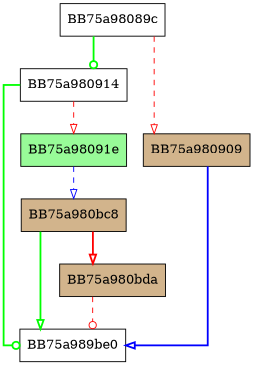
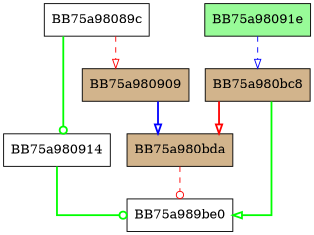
(74, 113) -> none
(208, 292) -> (158, 113)
